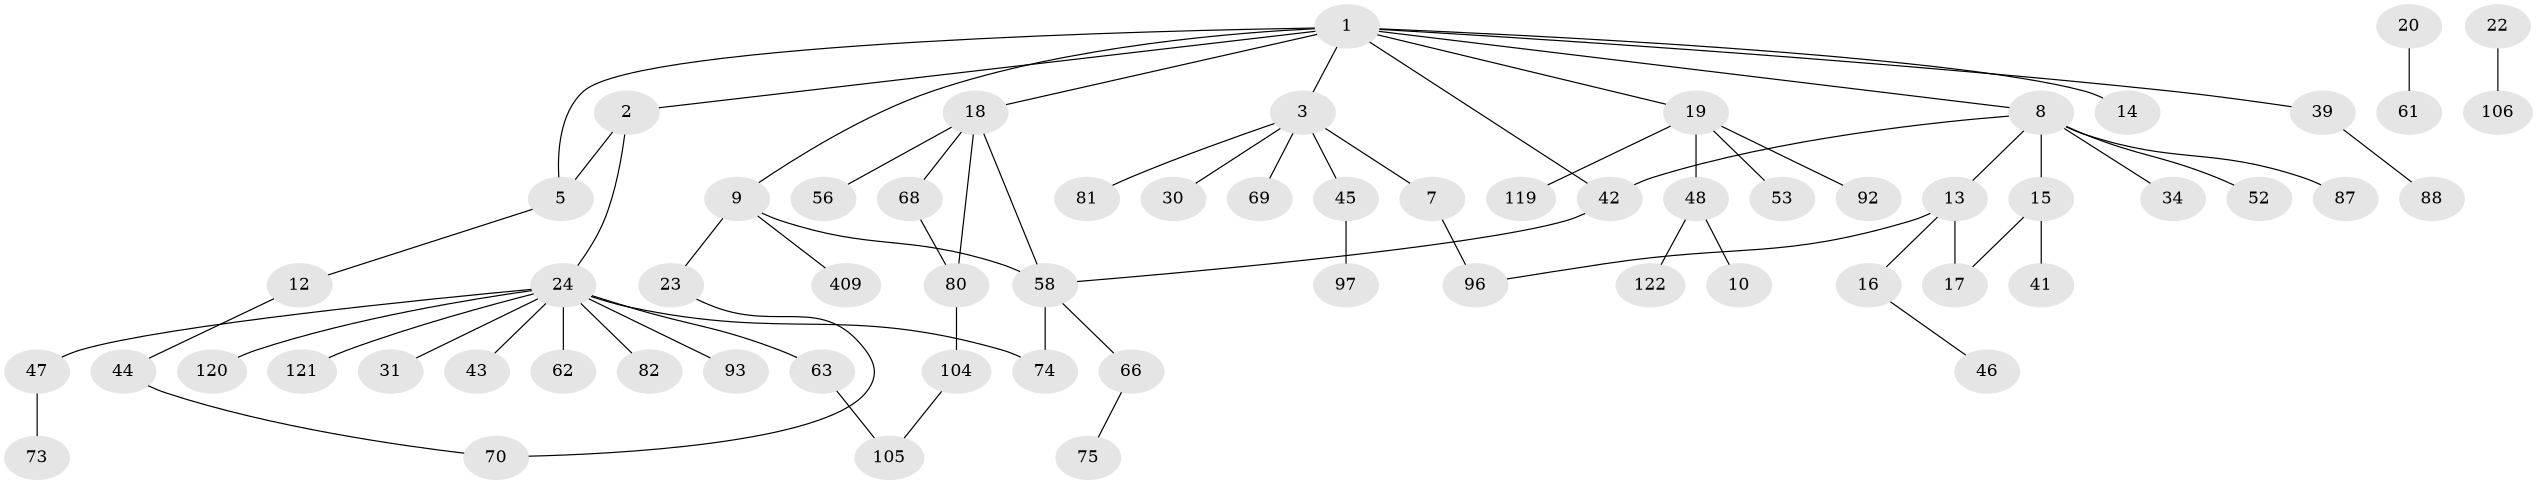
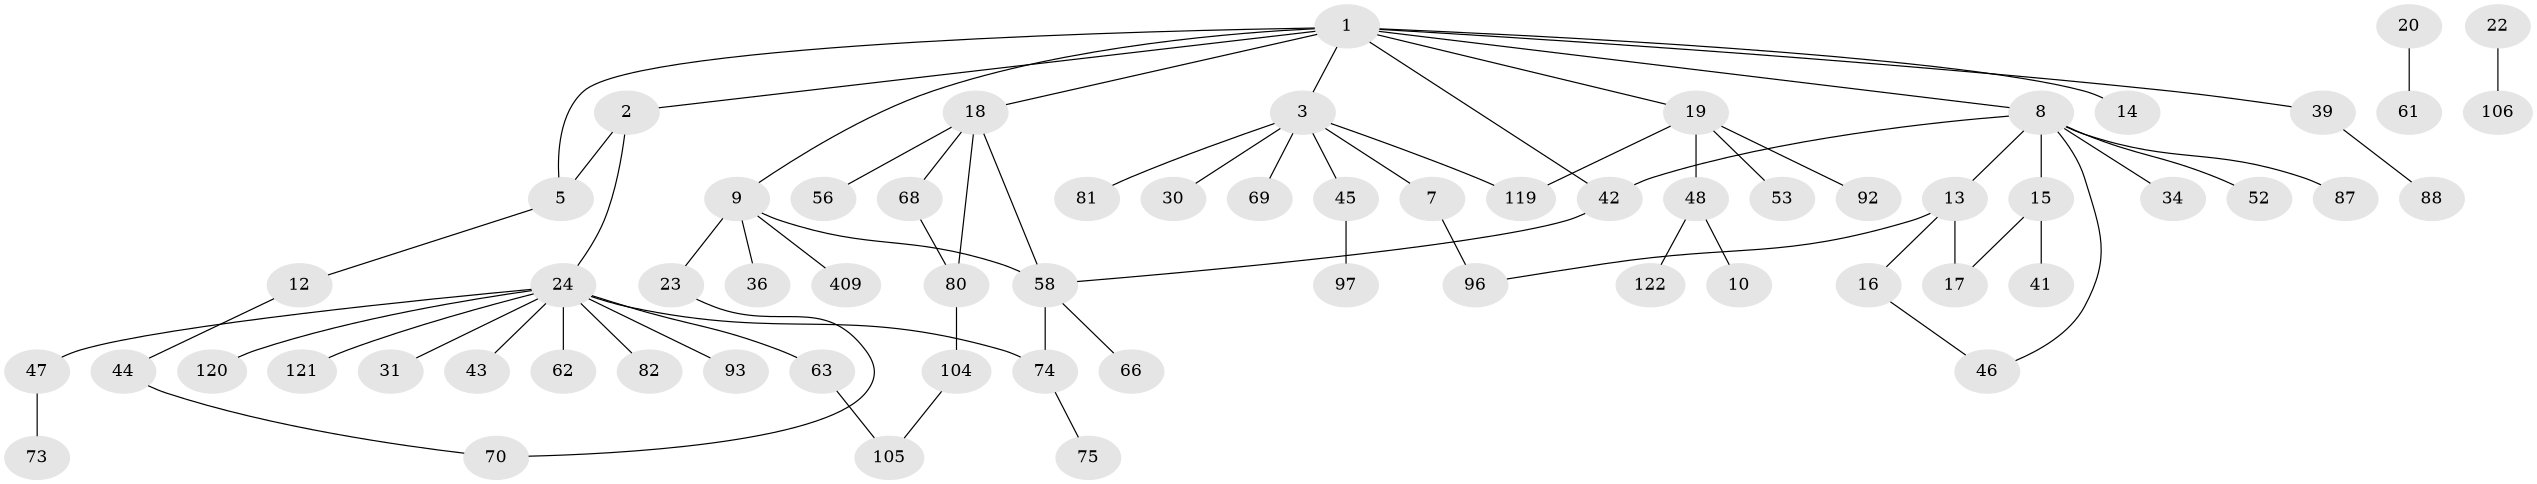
none -> (1413, 153)
none -> (2100, 260)
none -> (758, 285)
(1110, 415) -> (1067, 415)
